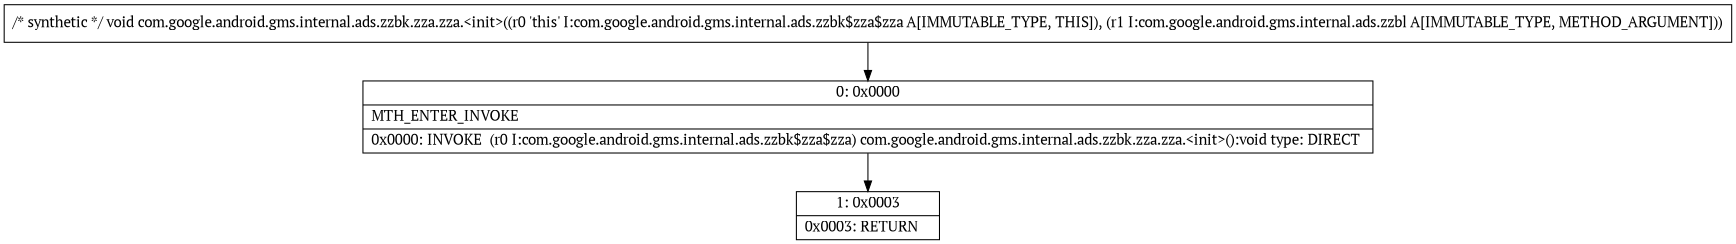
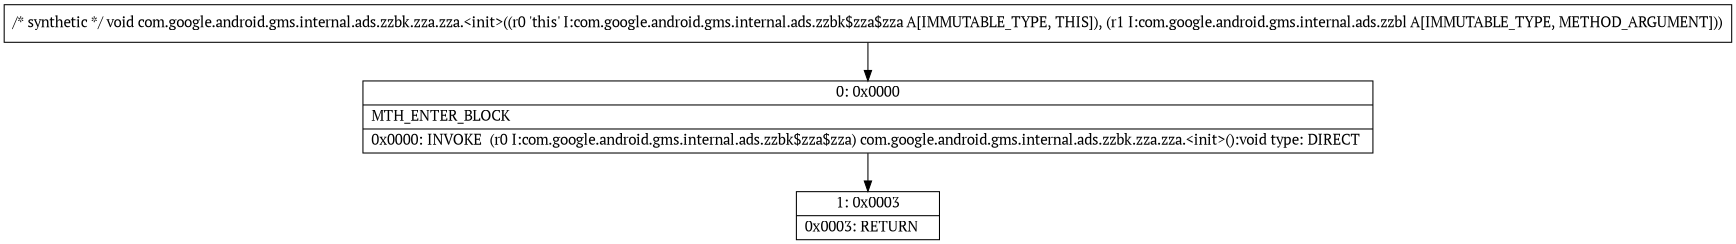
(445, 116) -> (441, 116)
